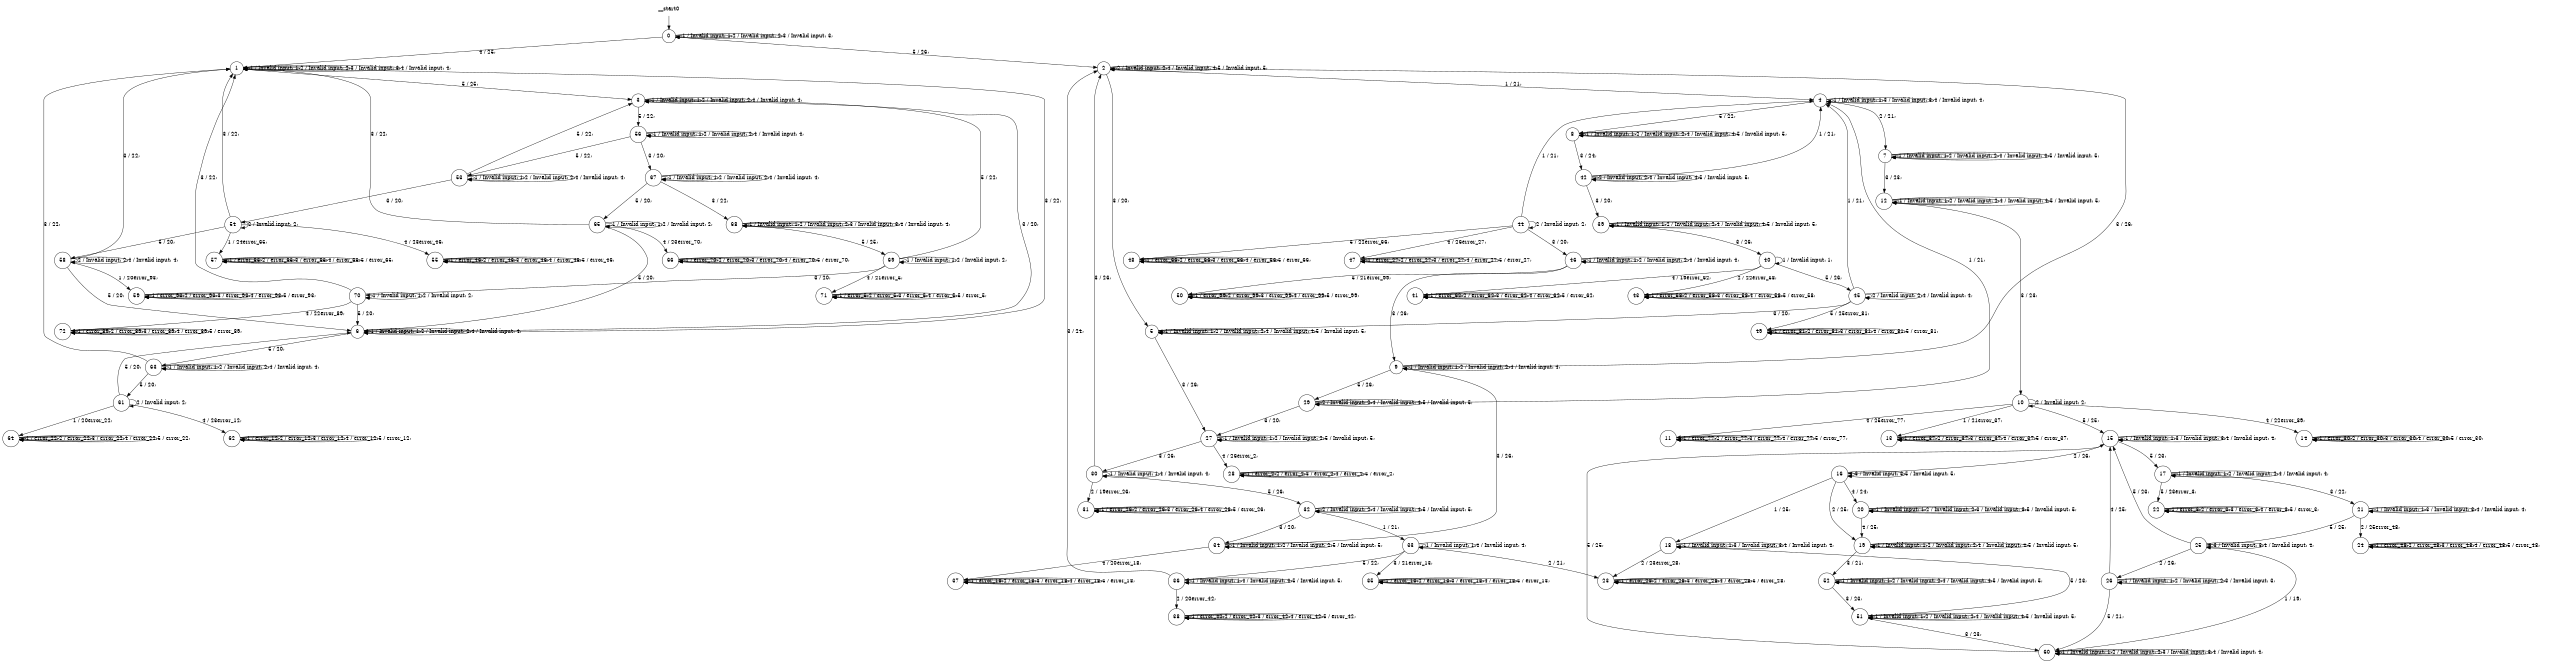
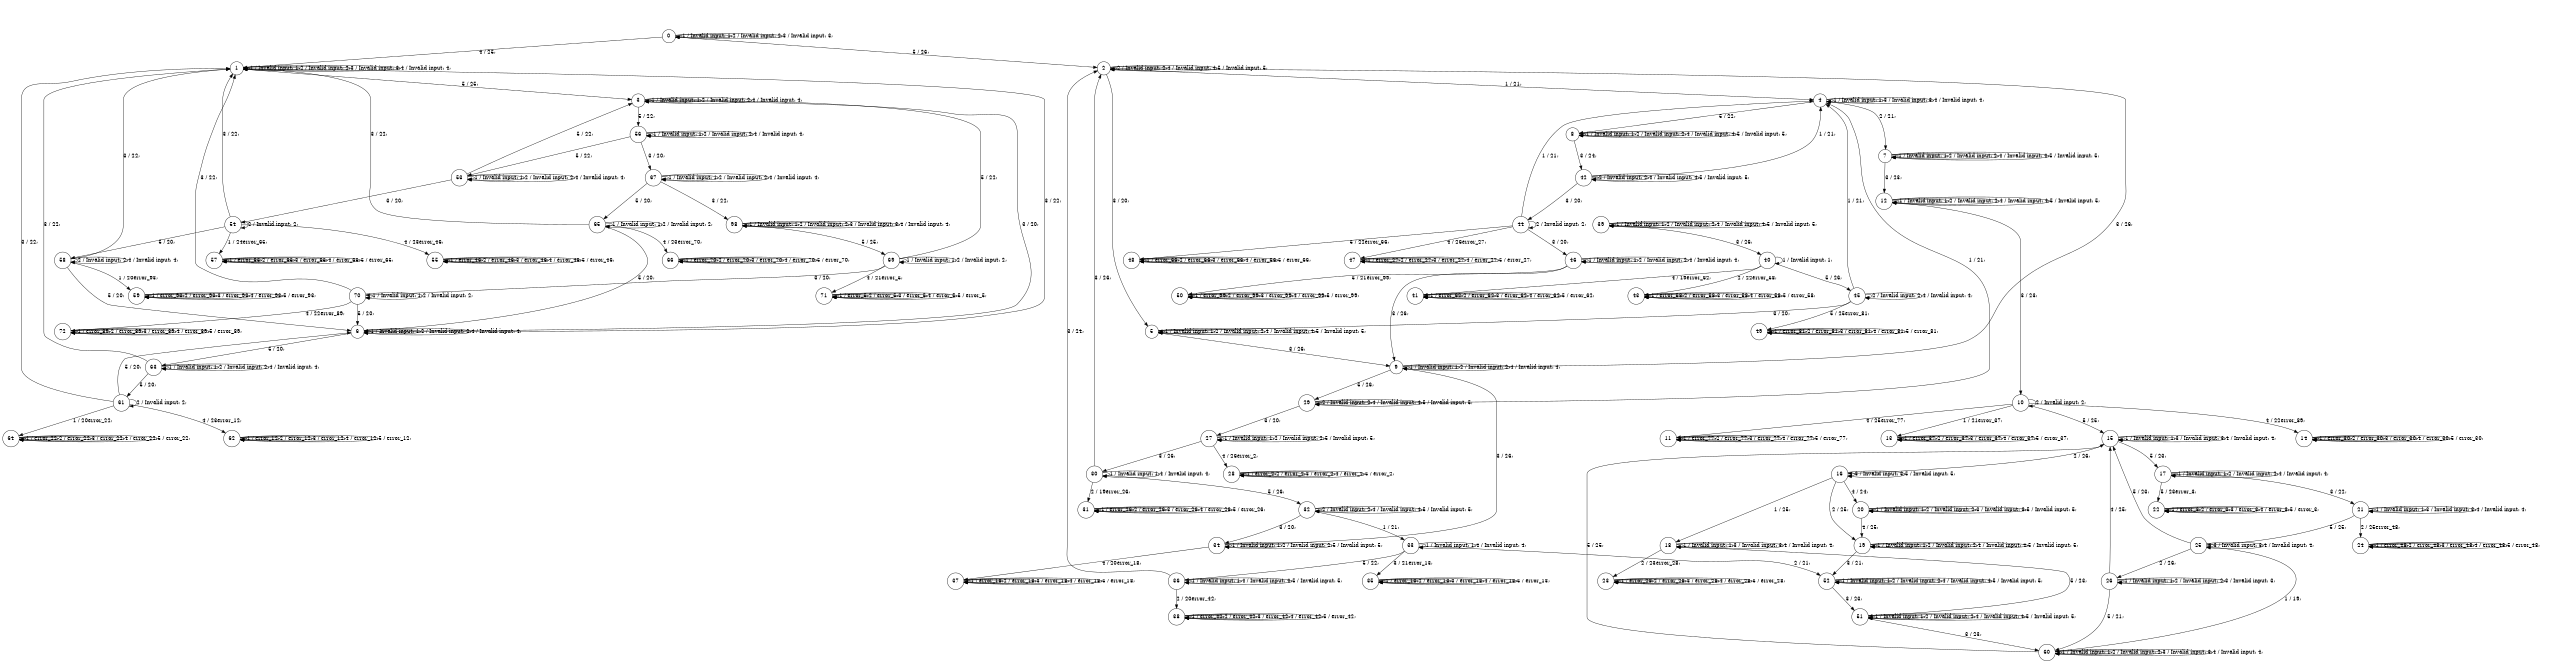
(669, 9) -> none
none -> (21, 177)
(1592, 199) -> (1555, 201)
(734, 225) -> (734, 225)
(1179, 383) -> (1272, 349)
(1507, 559) -> (1619, 556)
